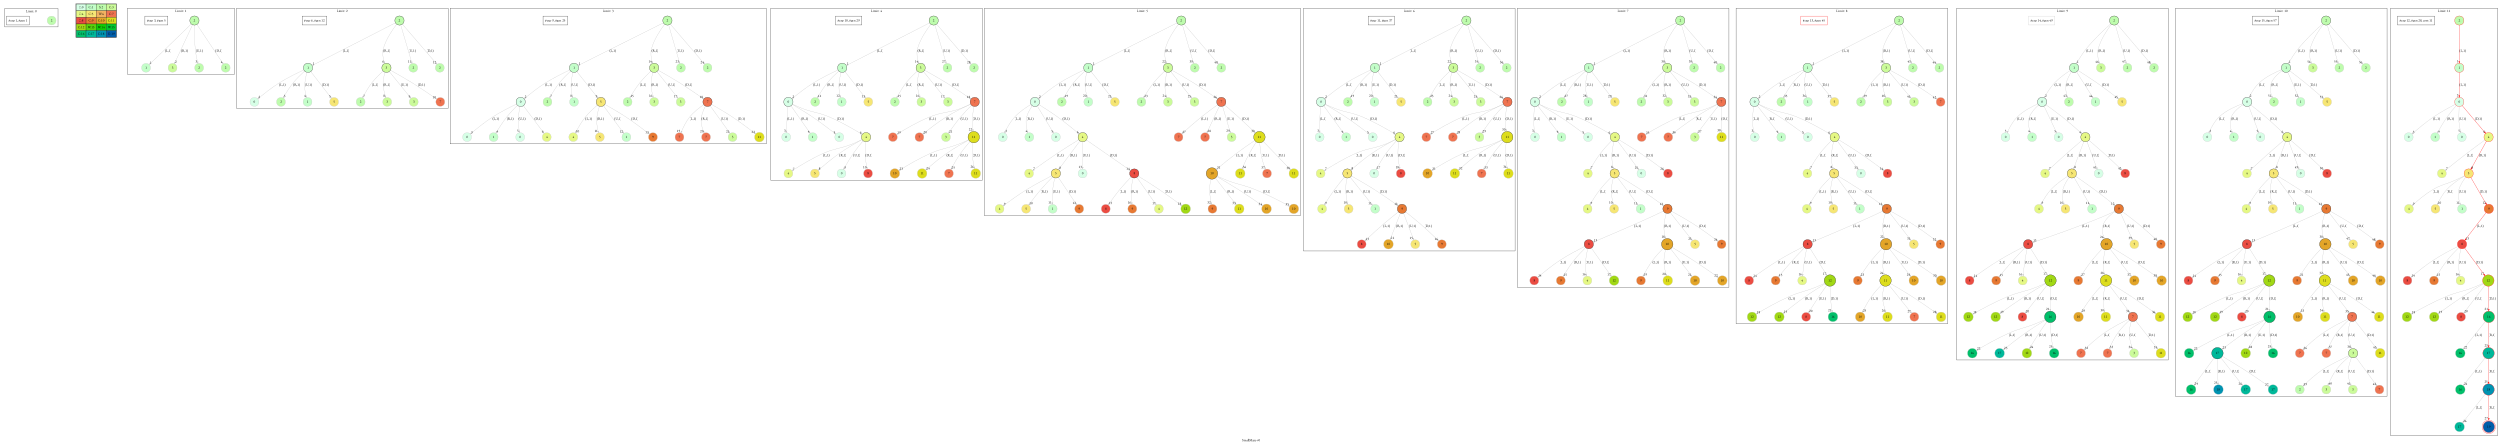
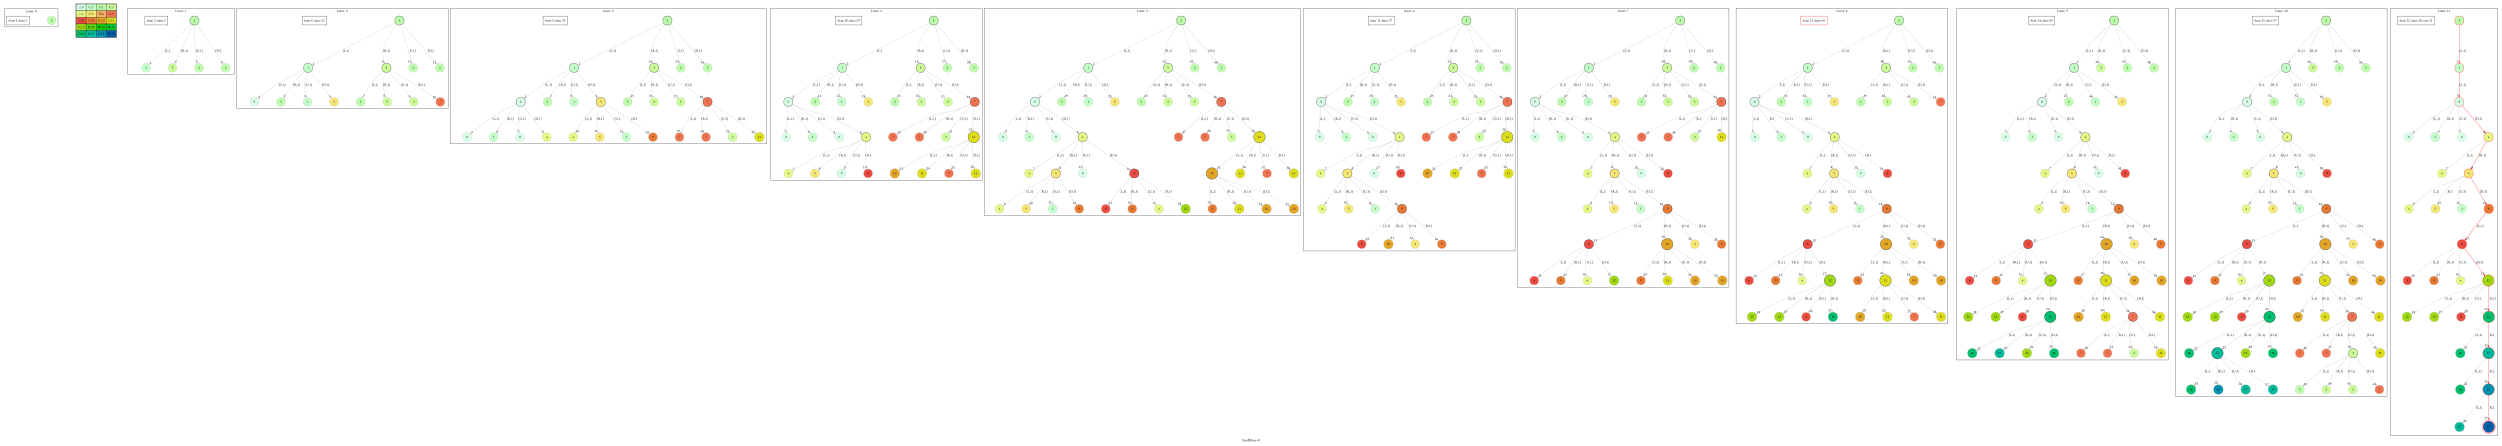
(2042, 21) -> (2042, 21)
